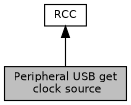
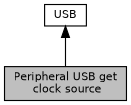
(65, 15) -> (65, 15)
